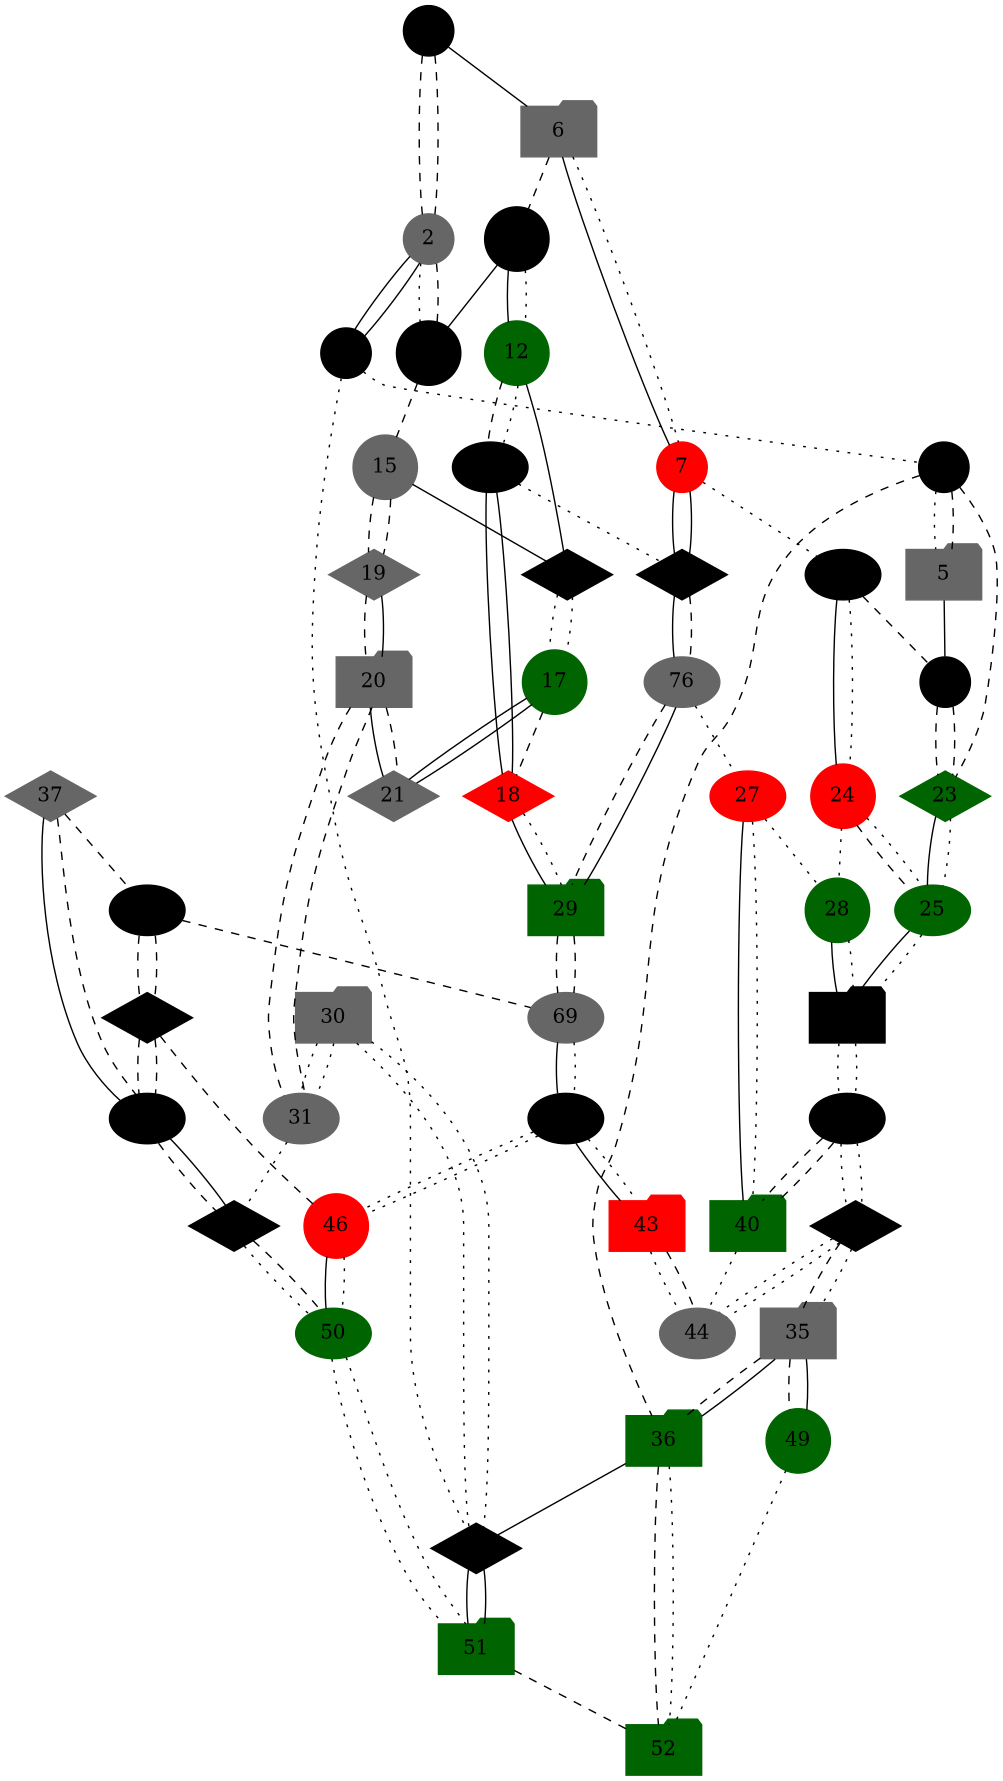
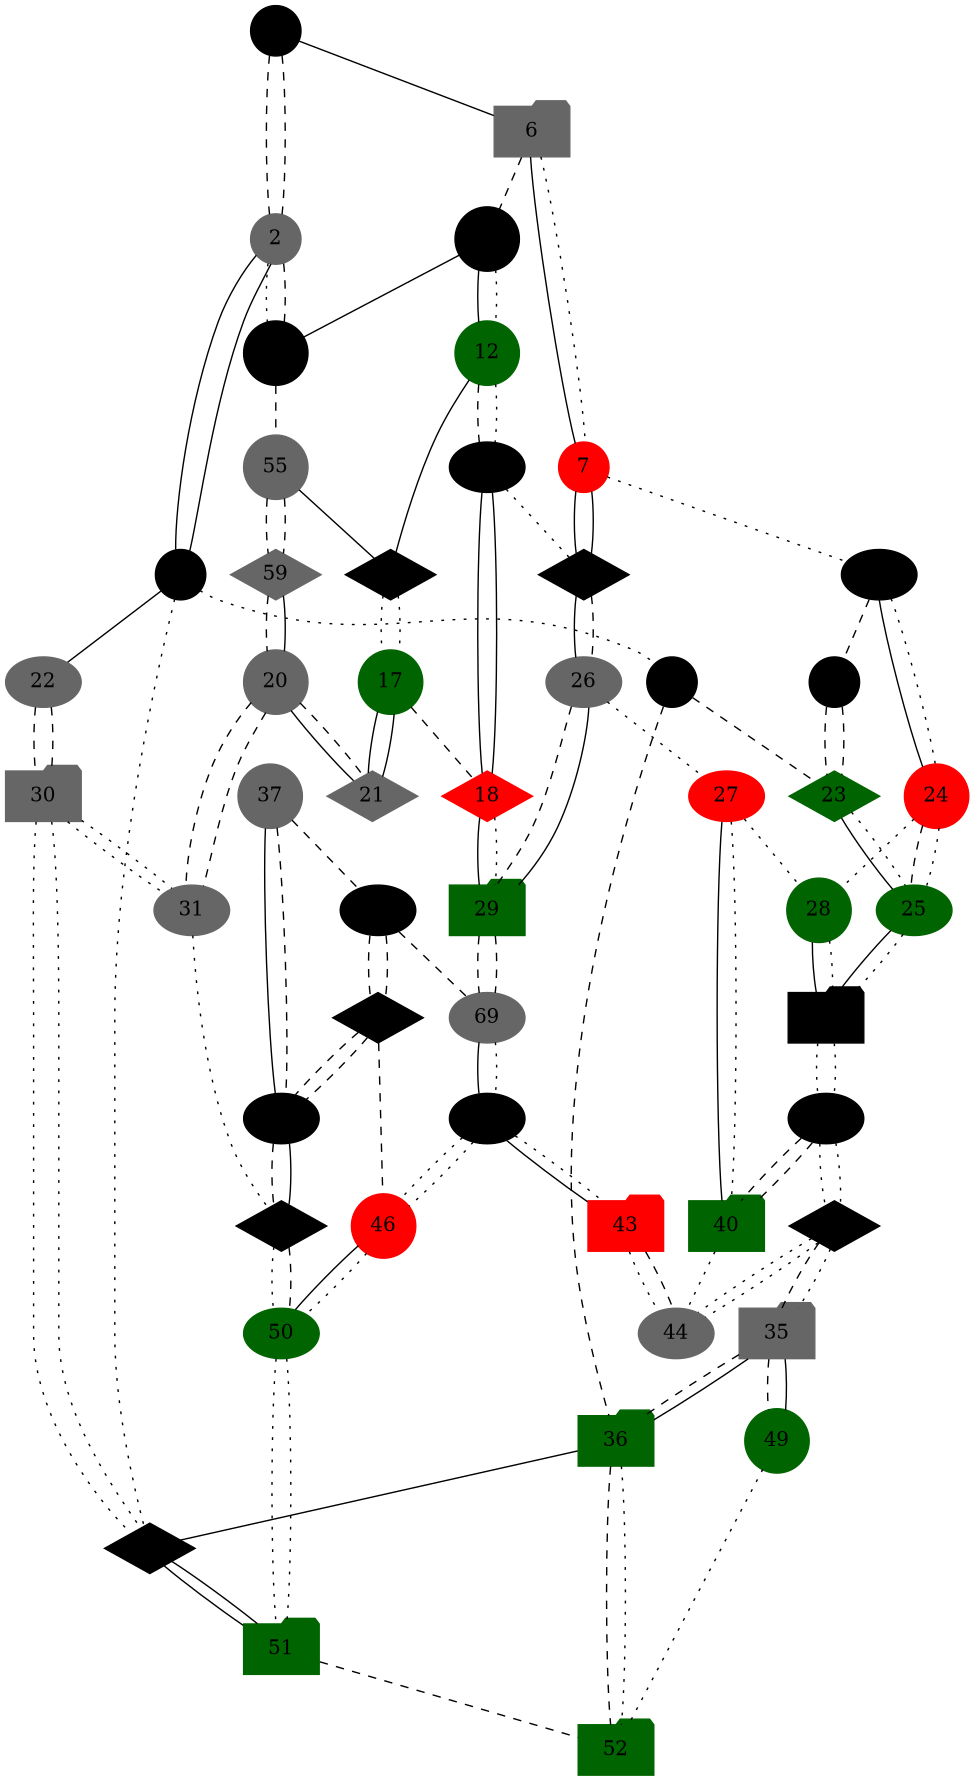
(385, 467) -> (276, 467)
(374, 575) -> (276, 575)
(944, 575) -> none
none -> (43, 682)
(374, 682) -> (276, 682)
(682, 682) -> (584, 682)
(51, 796) -> (270, 796)
